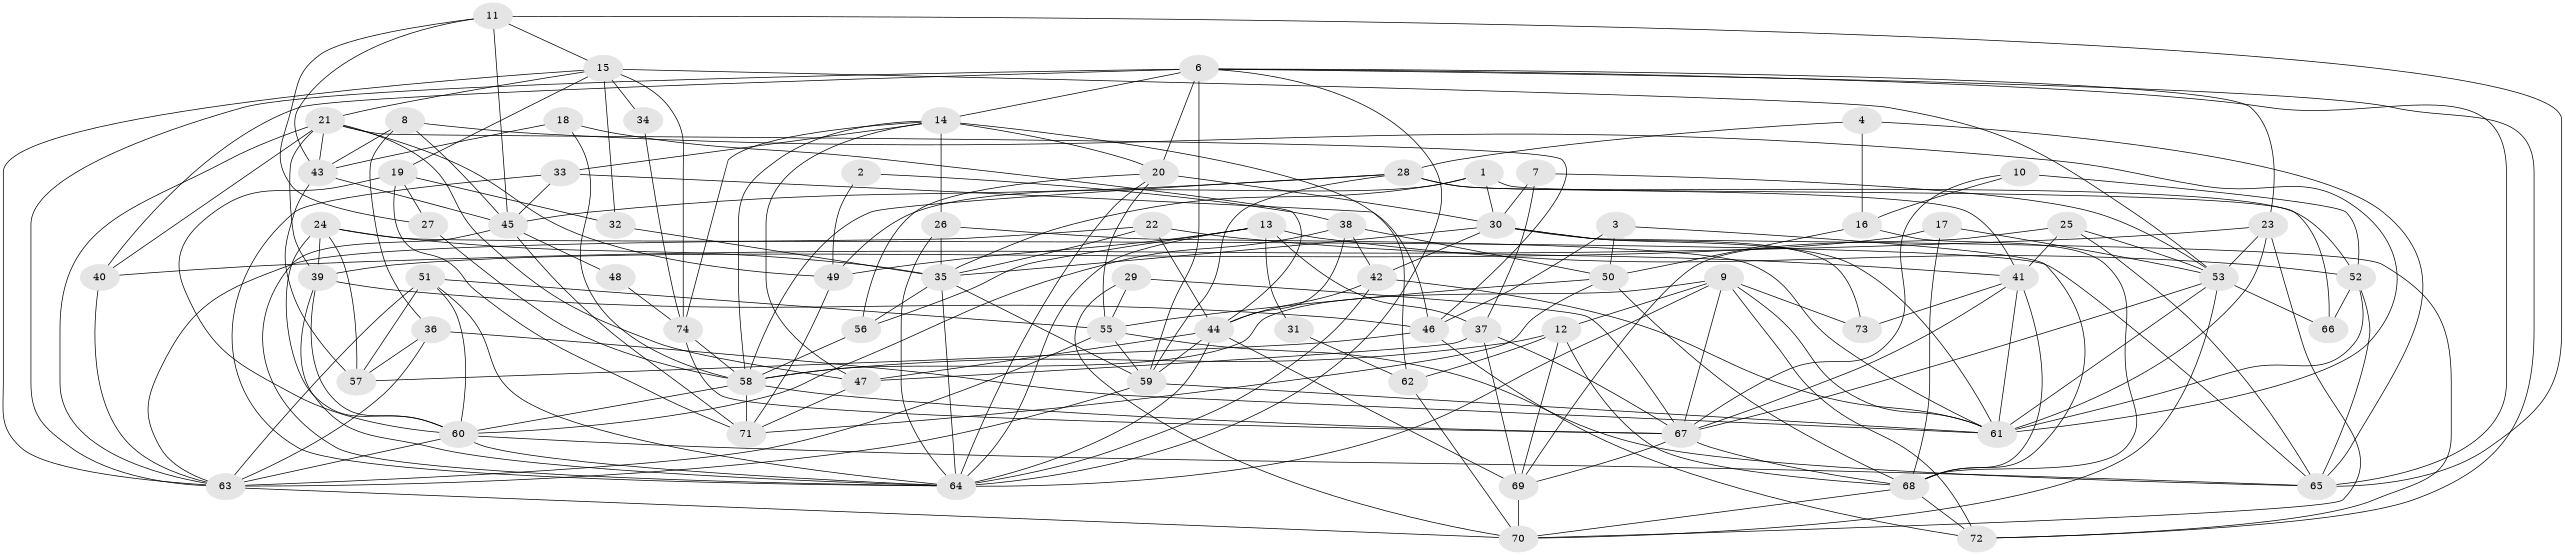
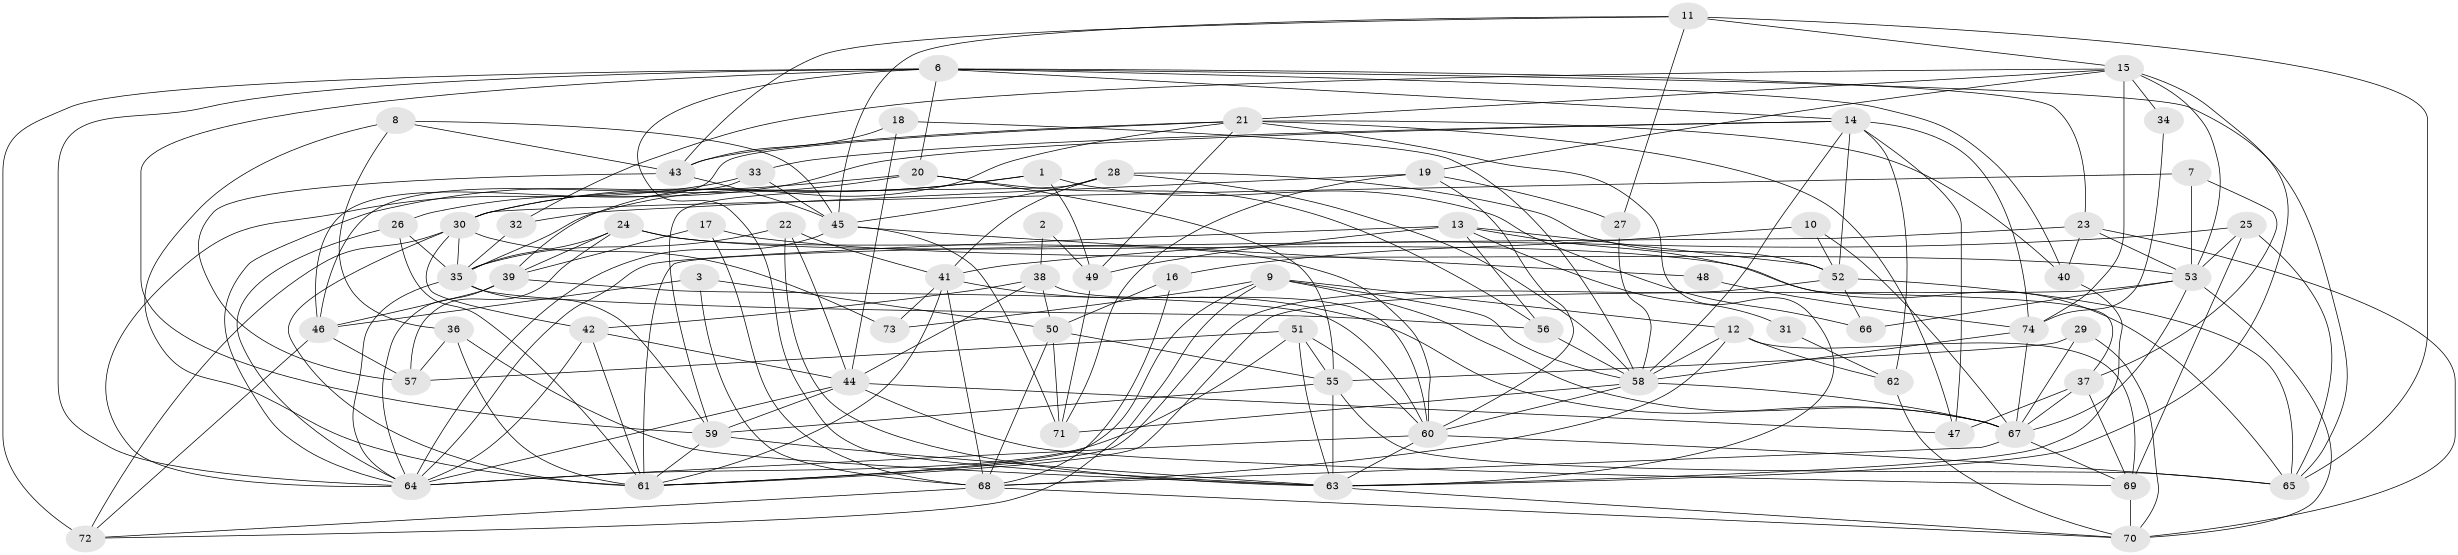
(1862, 121) -> none
(1030, 136) -> (1845, 199)
(798, 411) -> none
(1358, 445) -> none
